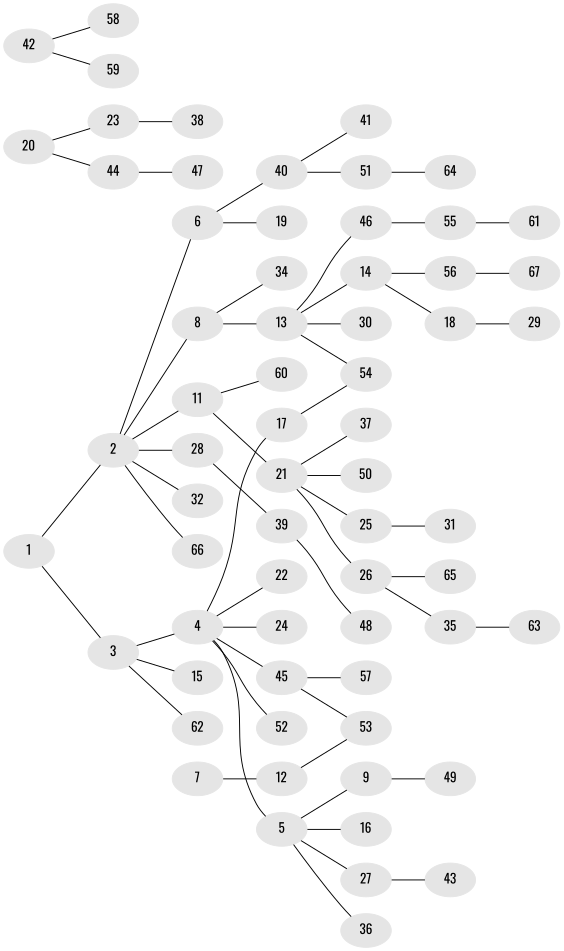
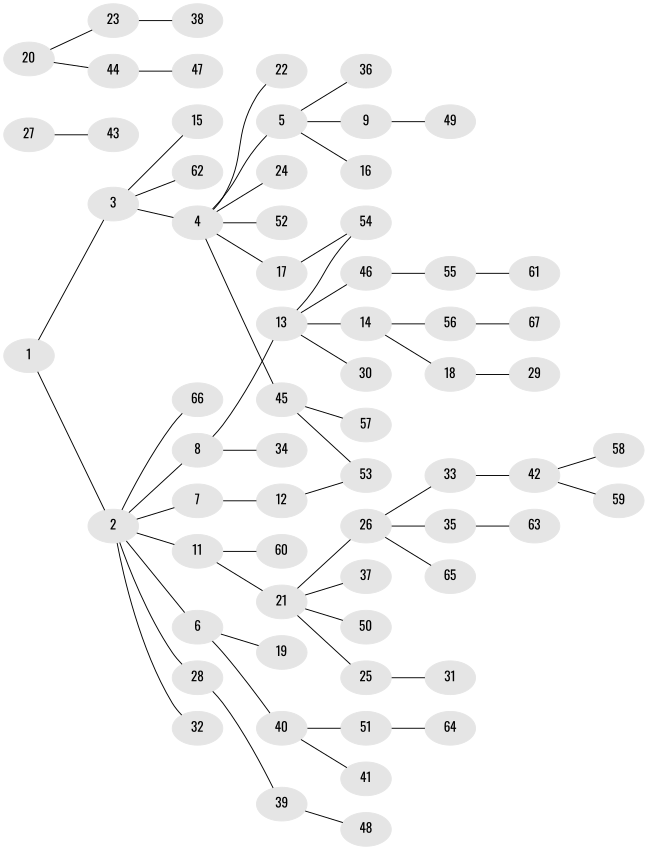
none -> (450, 476)
none -> (156, 513)
(324, 855) -> none
